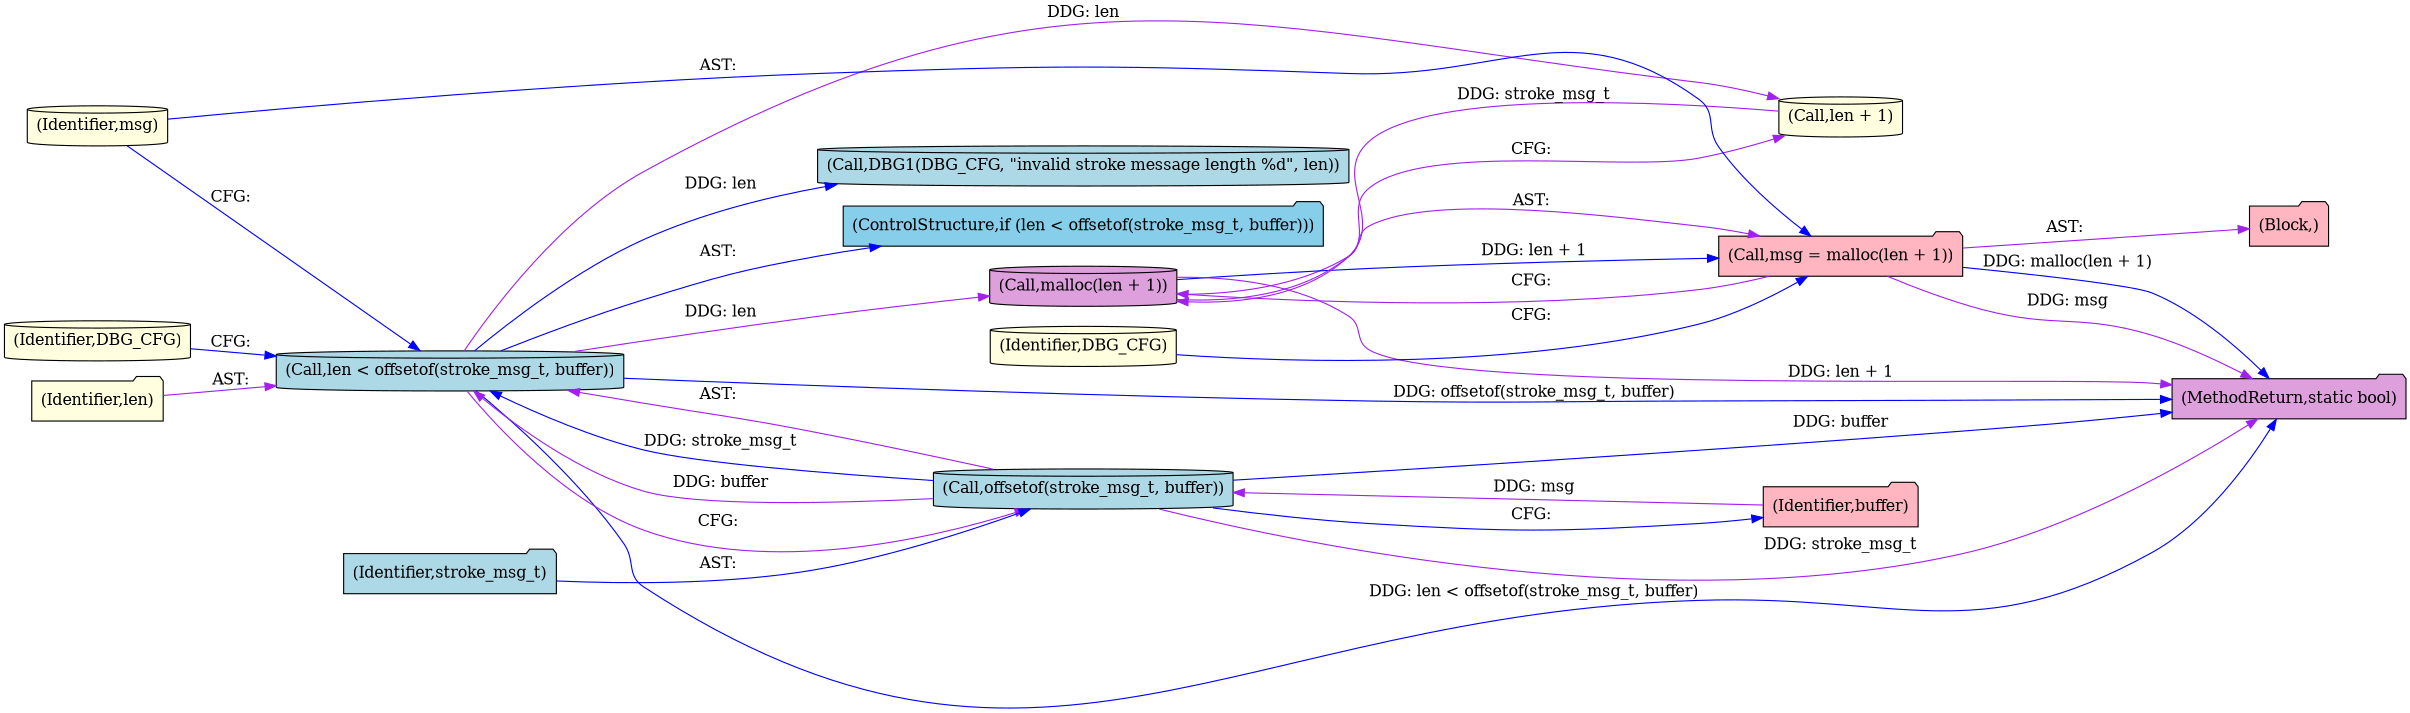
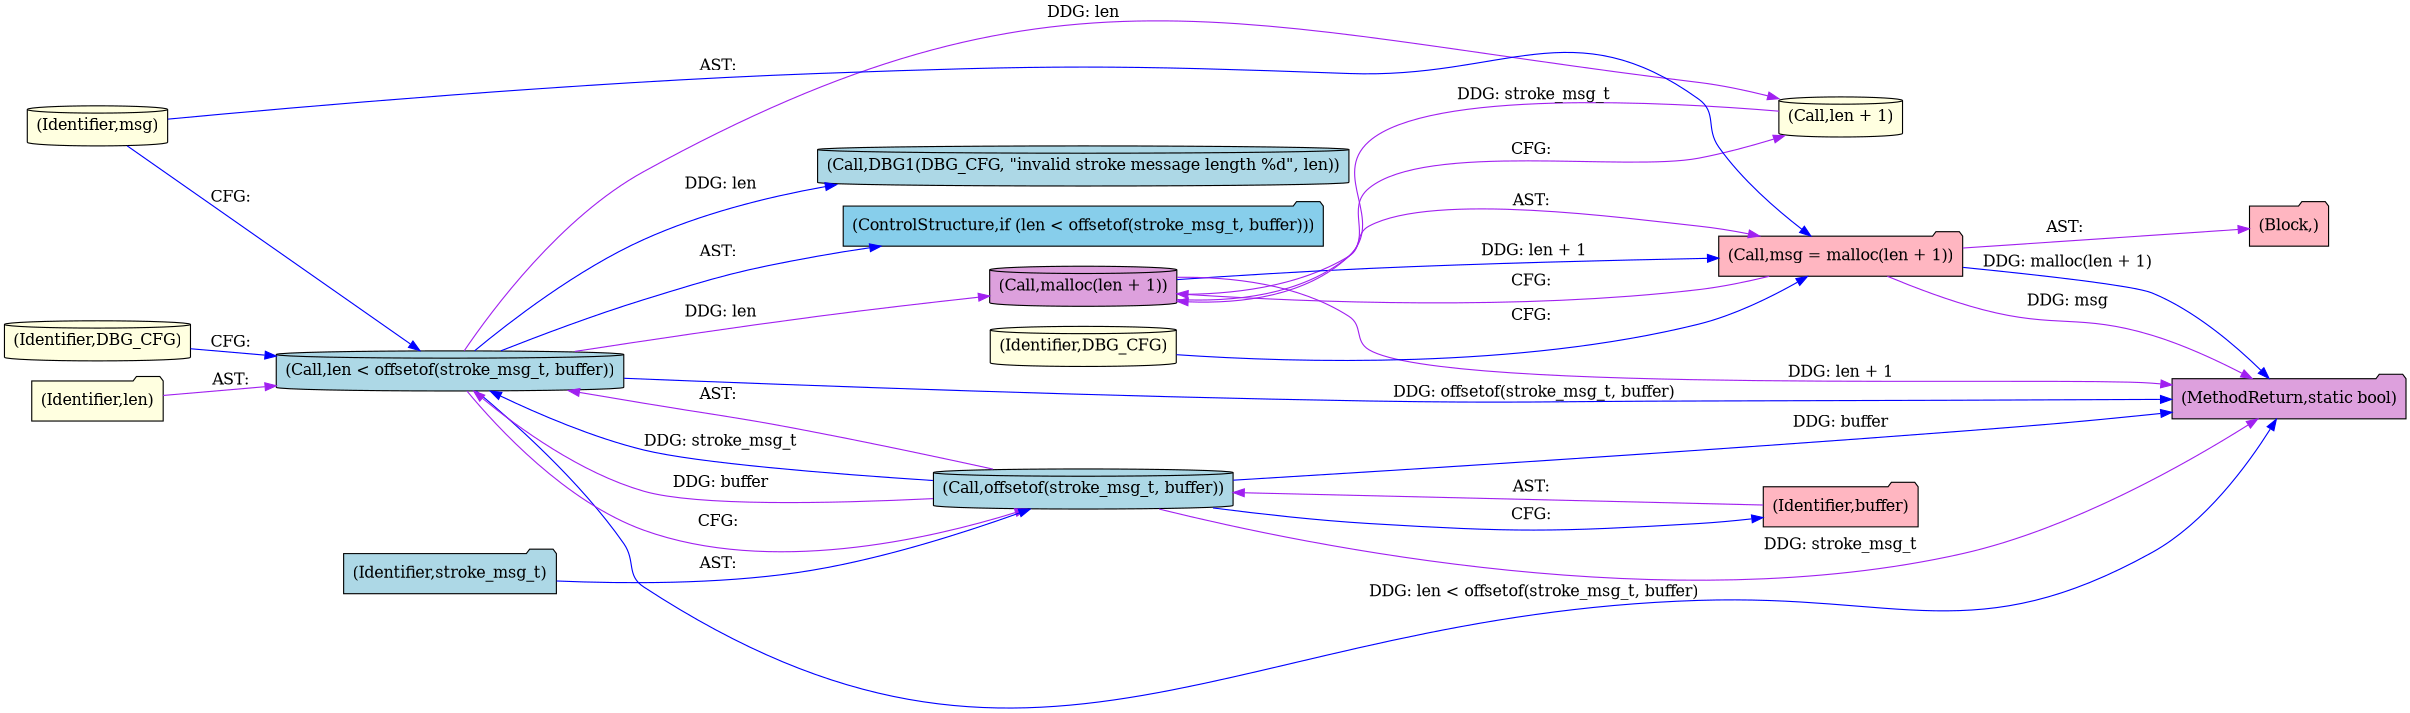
(1534, 487) -> (1534, 487)
